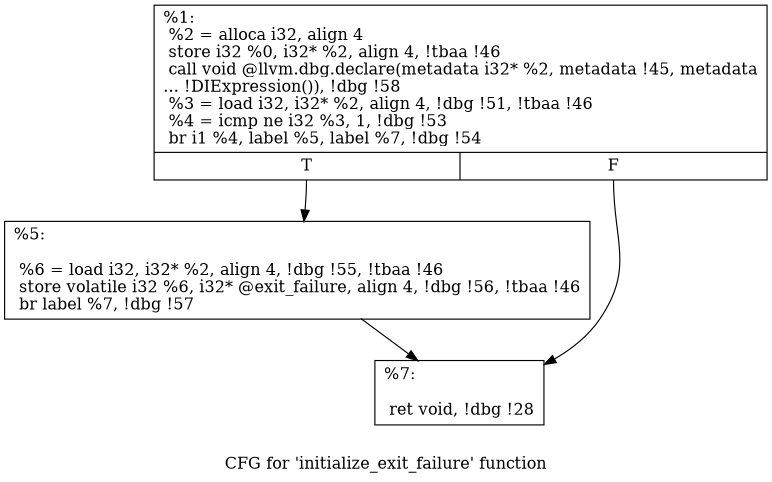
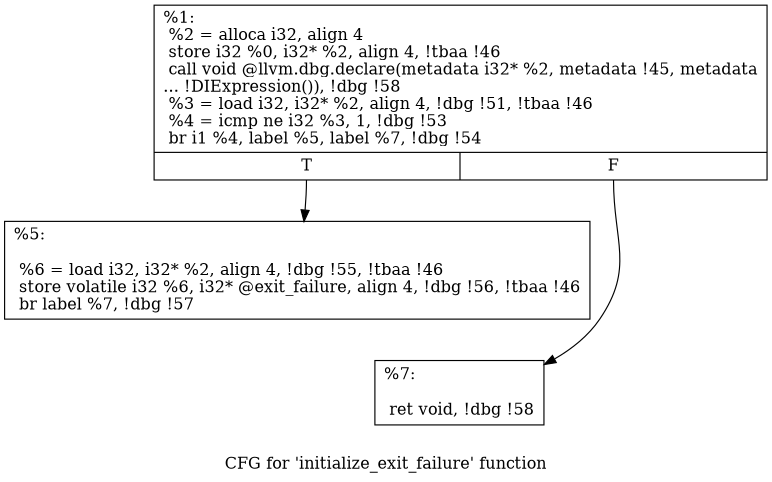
(385, 336) -> none
(459, 410) -> (459, 410)
